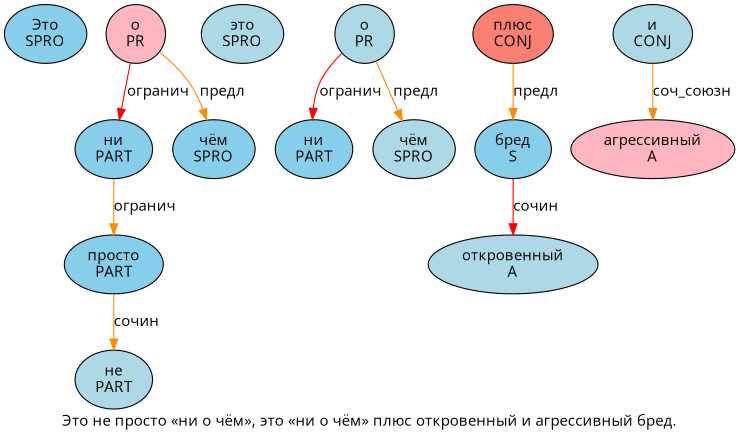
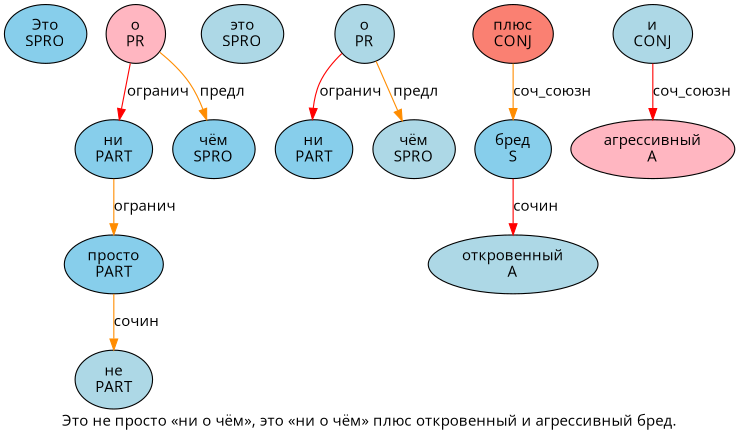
(653, 86) -> (653, 86)
(536, 92) -> (553, 92)
